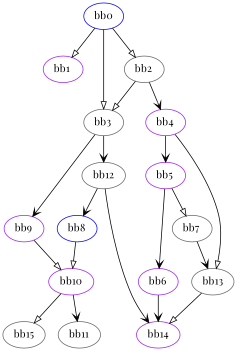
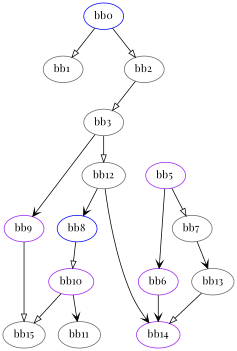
(104, 66) -> none
(63, 69) -> (63, 69)
(166, 122) -> none
(104, 145) -> (104, 145)
(45, 252) -> (24, 278)
